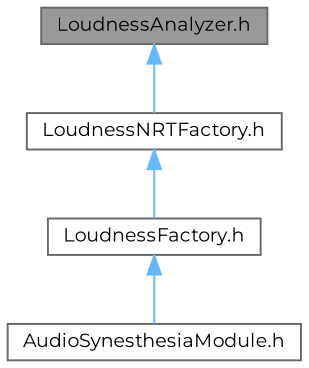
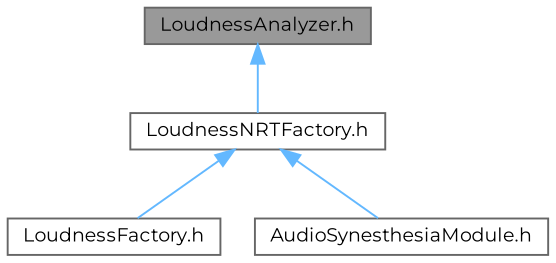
(154, 299) -> (337, 189)
